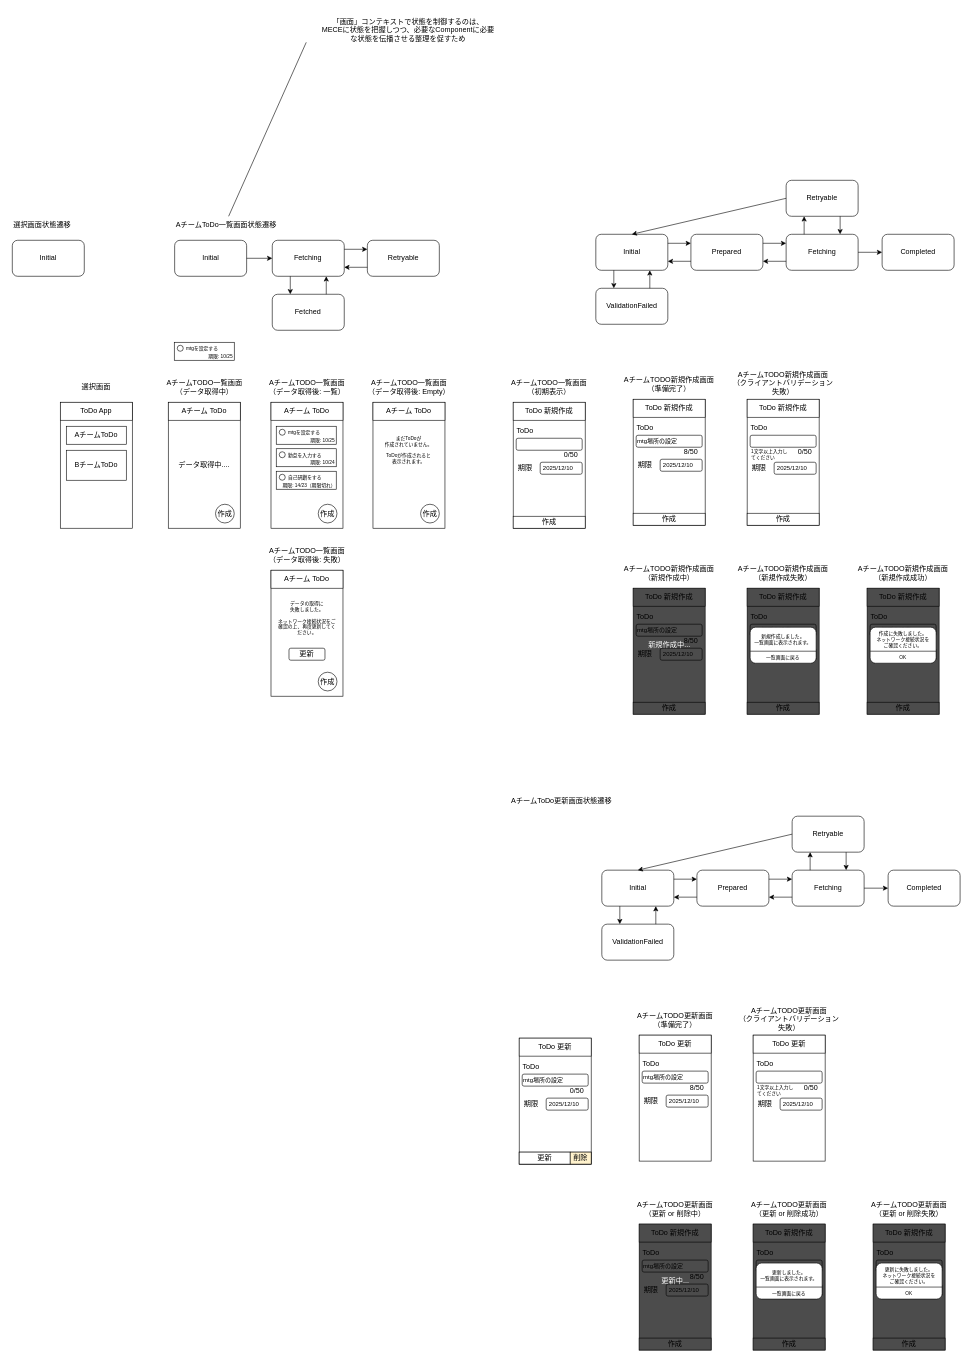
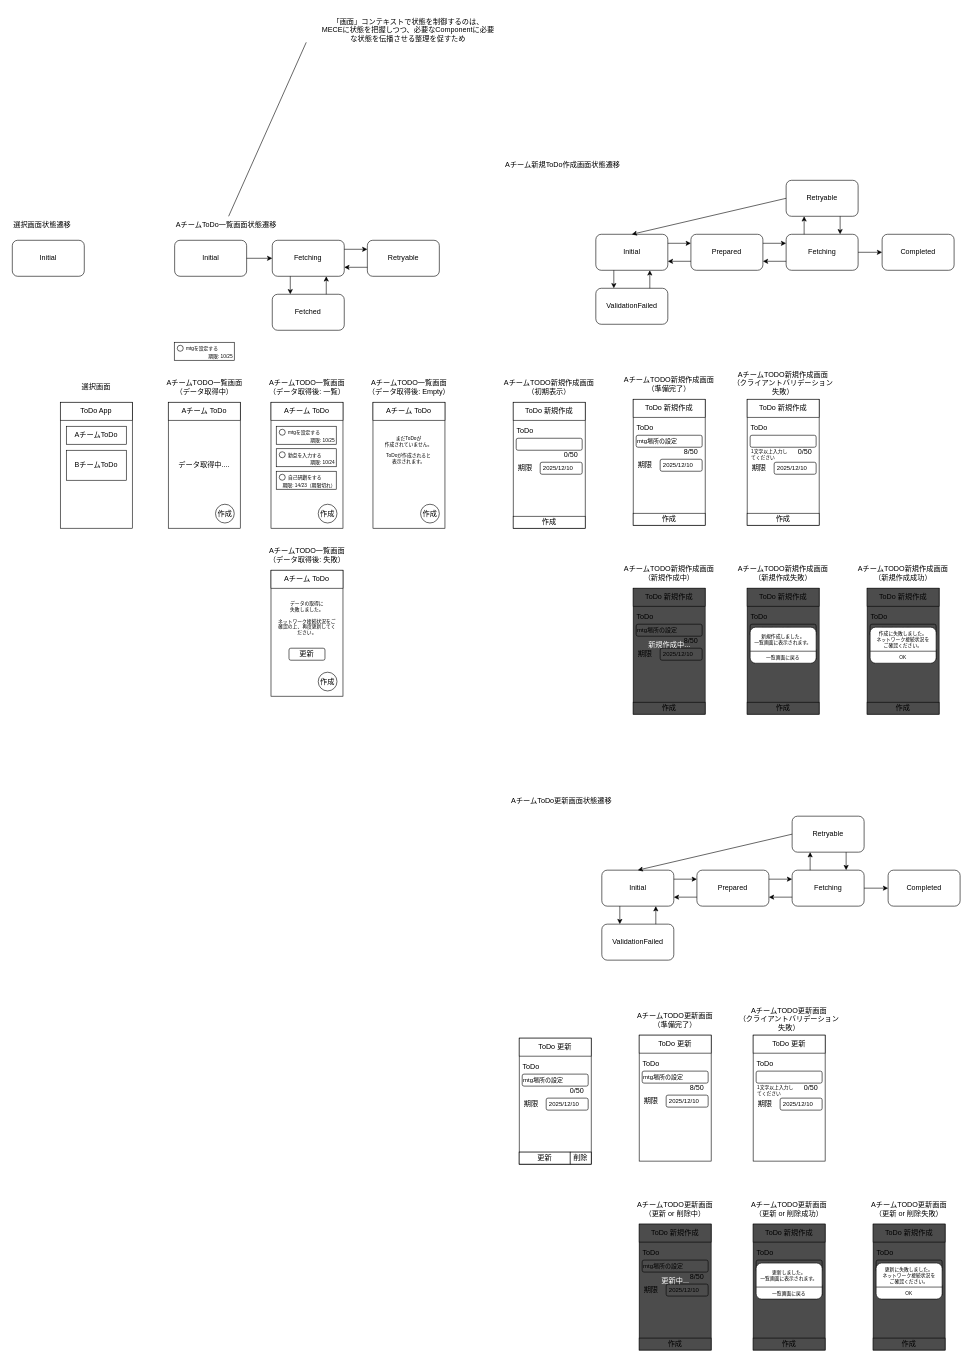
none -> (564, 165)
(549, 387) -> (549, 387)
(581, 1158) -> (581, 1158)
